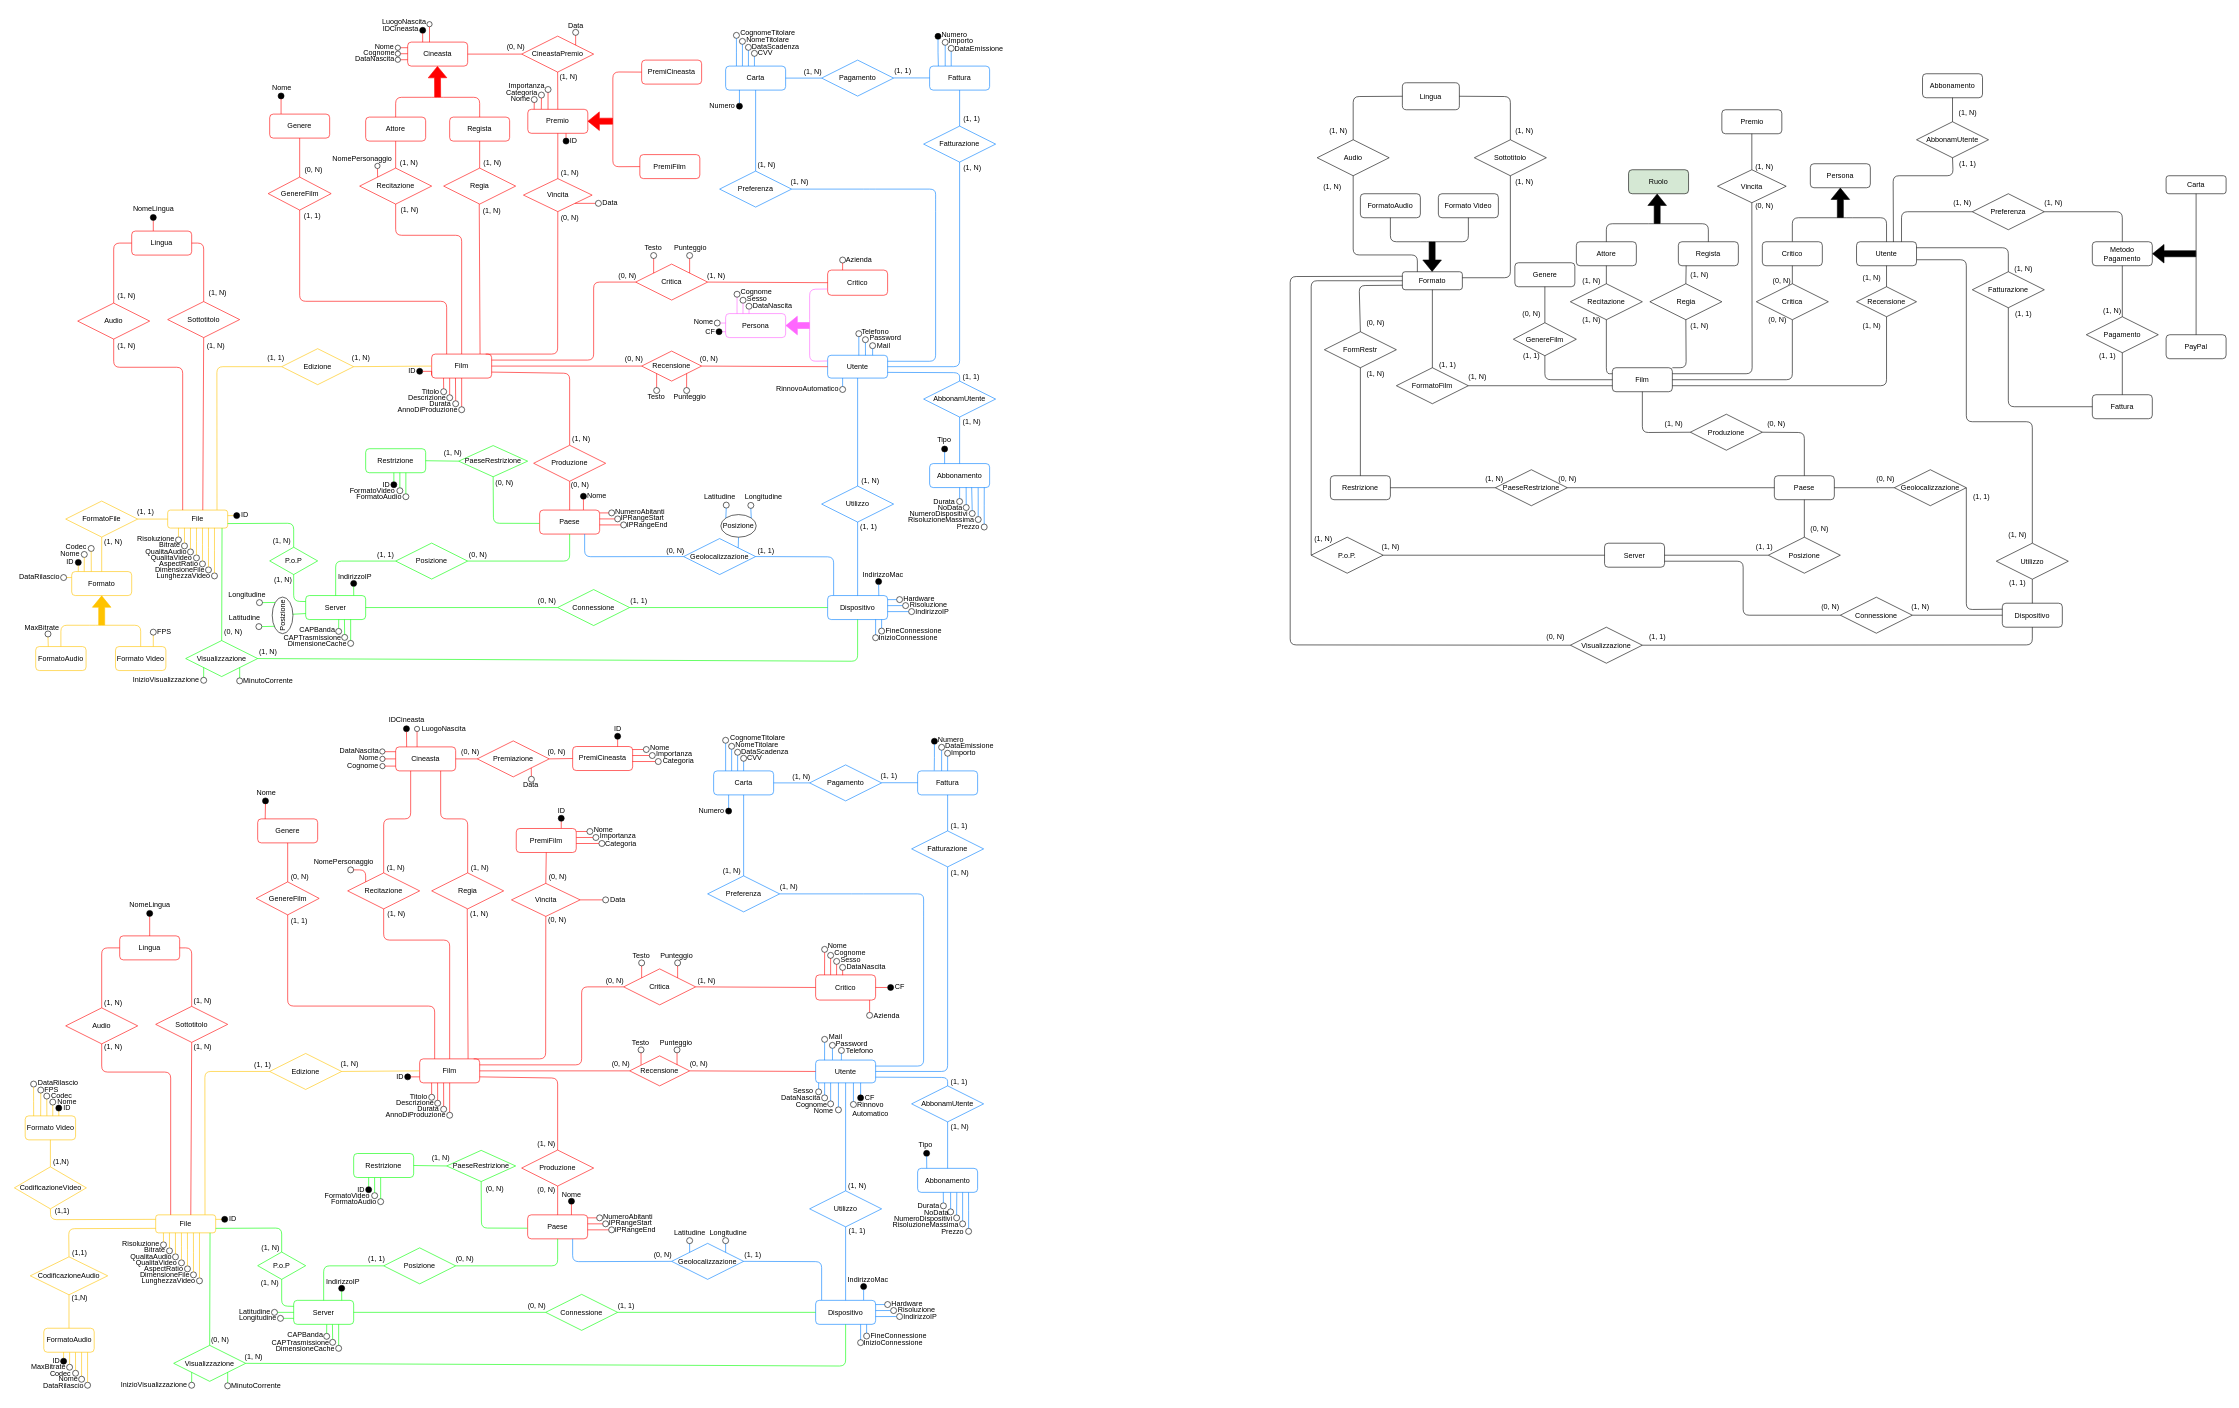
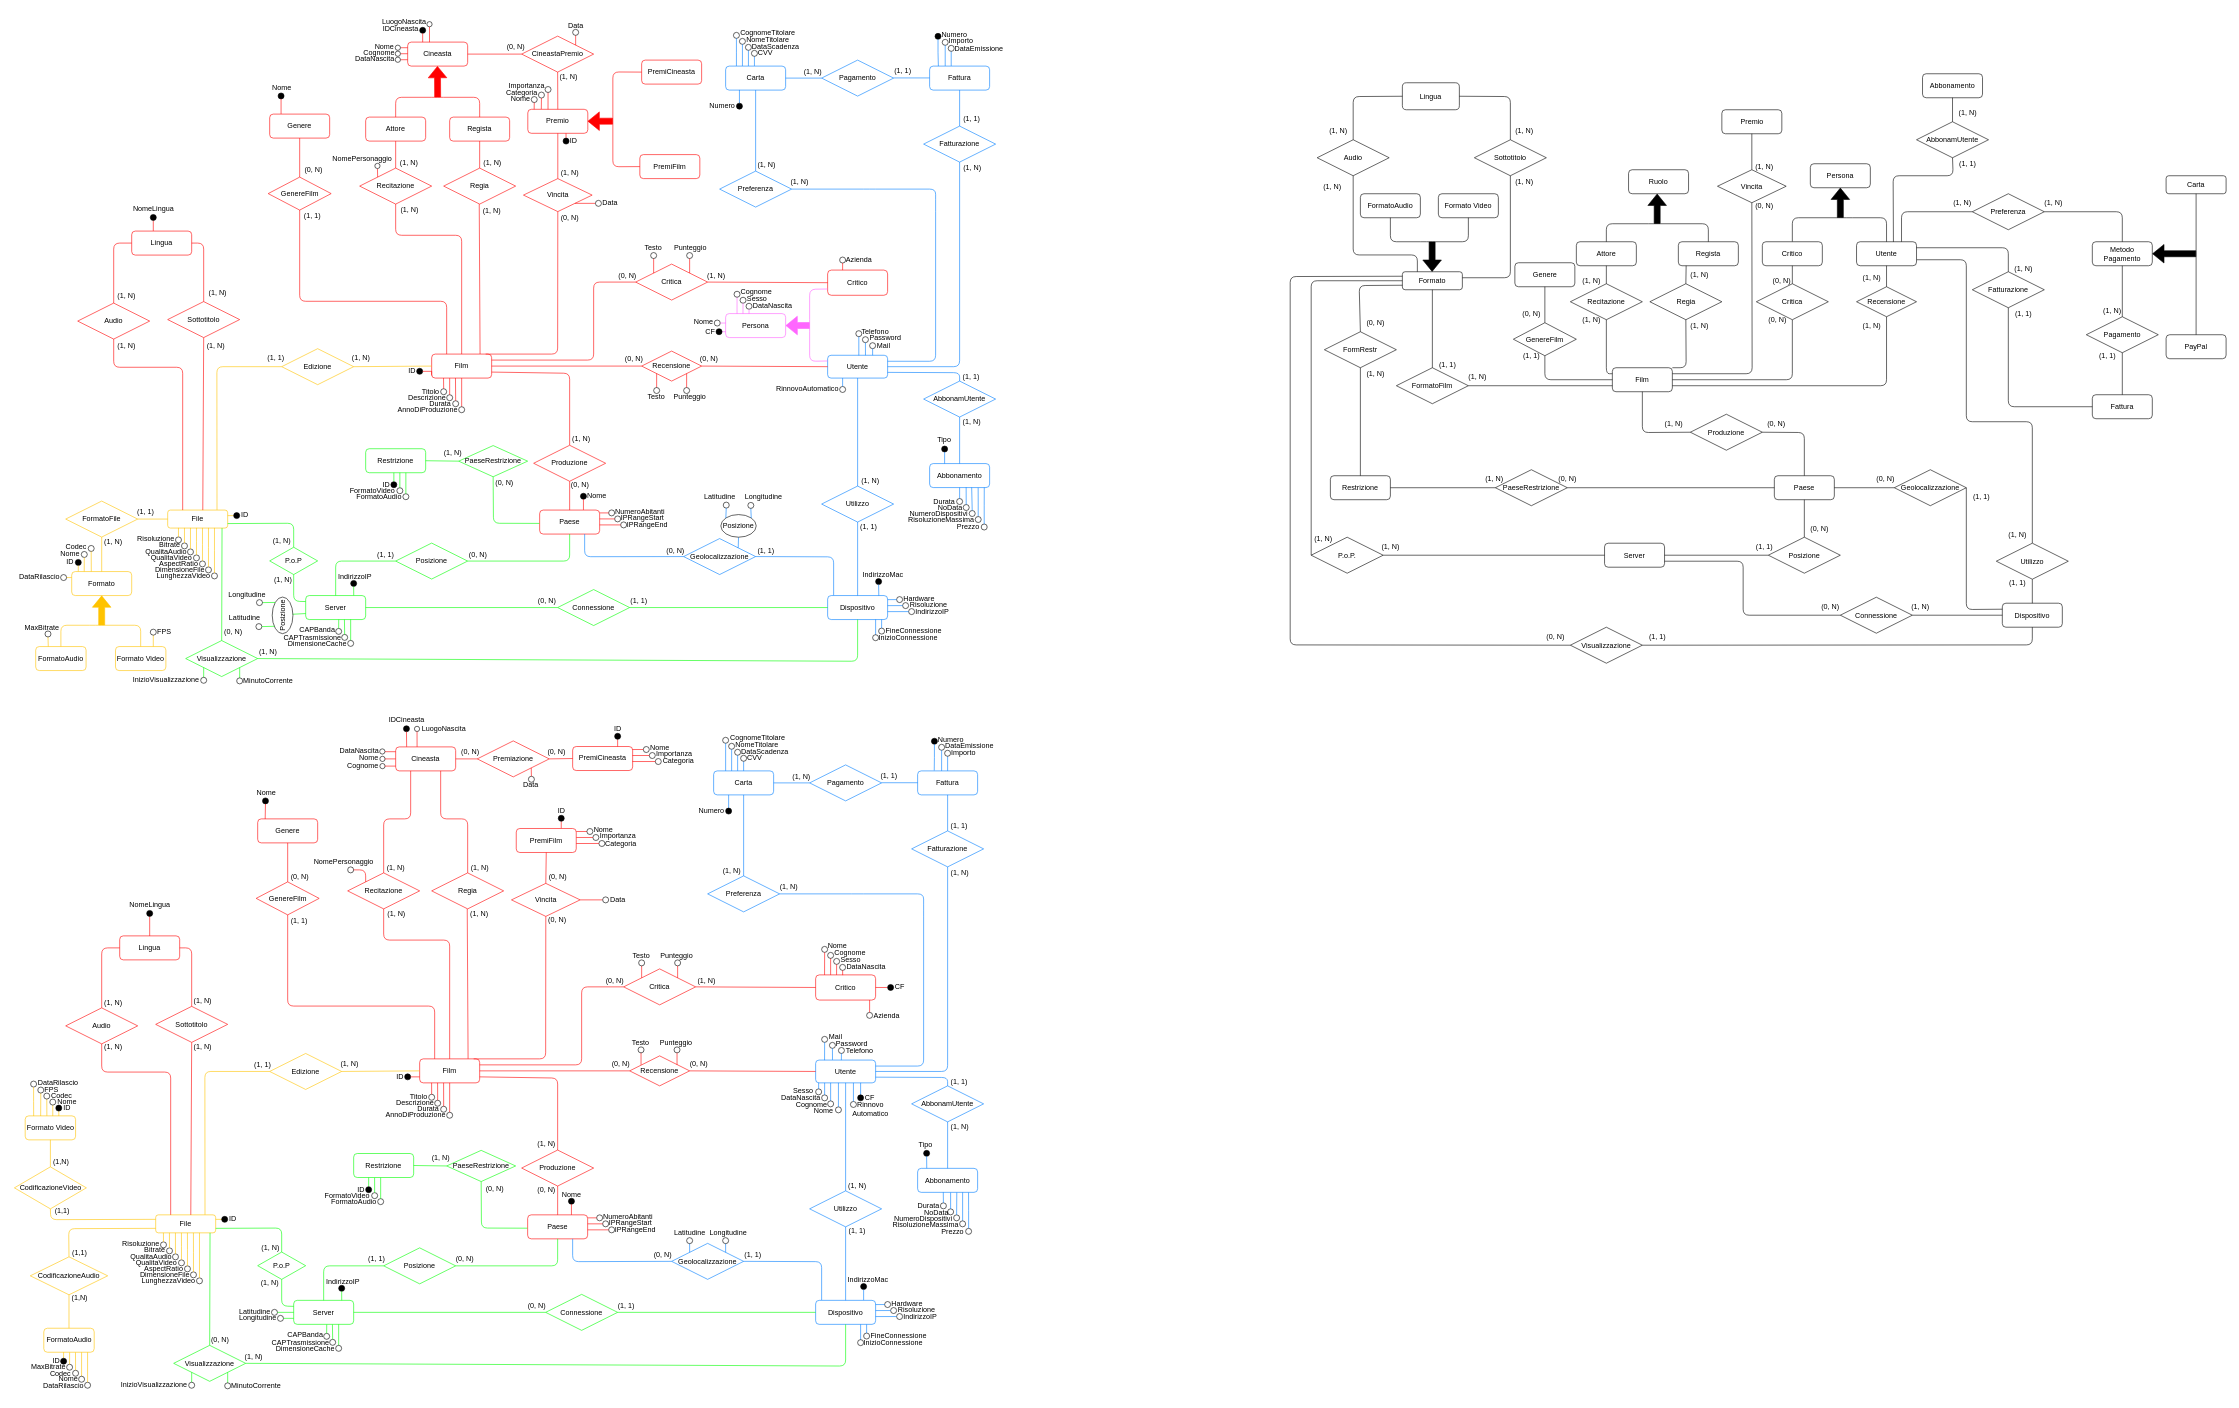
(1659, 182) -> (1659, 182)
